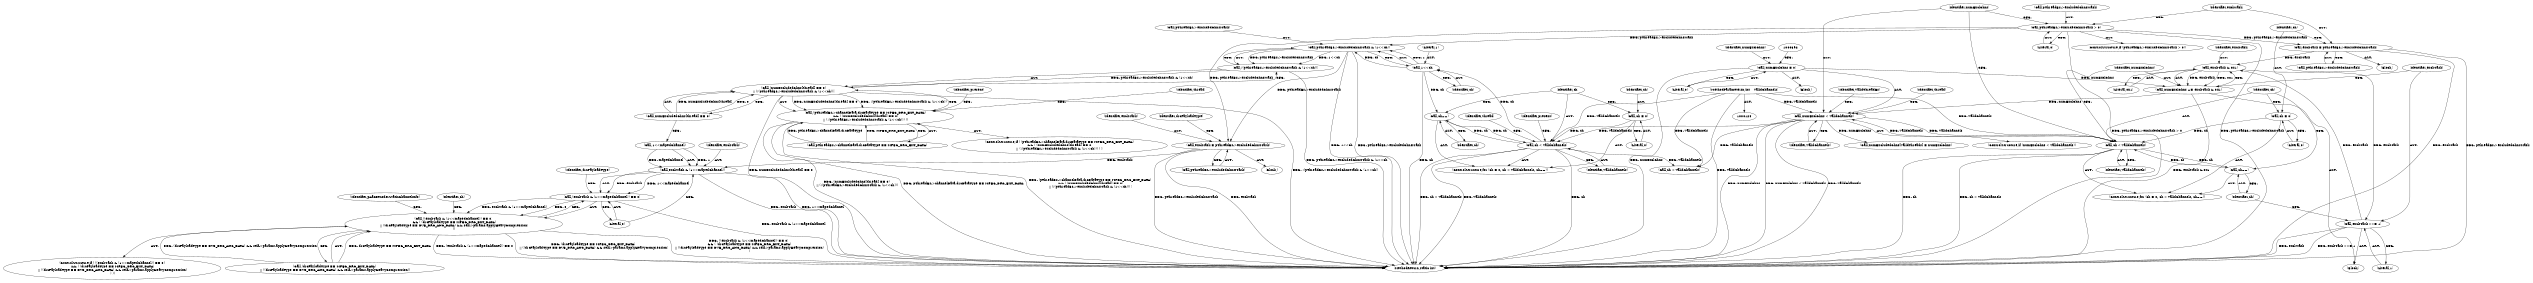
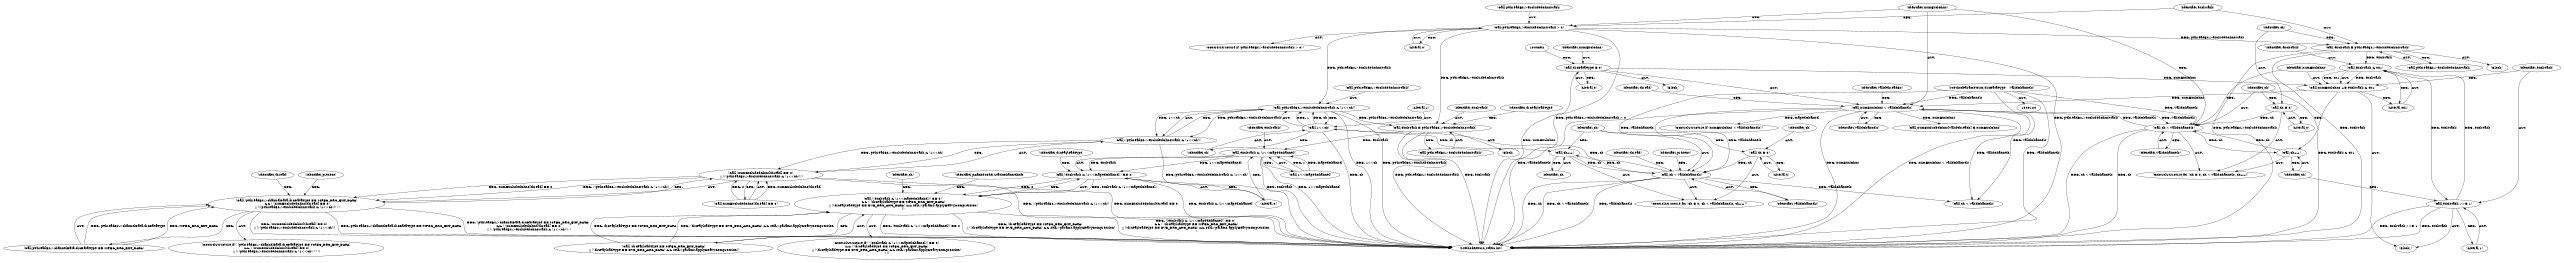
(1777, 68) -> (1583, 68)
(2229, 83) -> (2375, 96)
(1744, 90) -> (1992, 88)
(672, 130) -> (1274, 167)
(1881, 131) -> (1802, 118)
